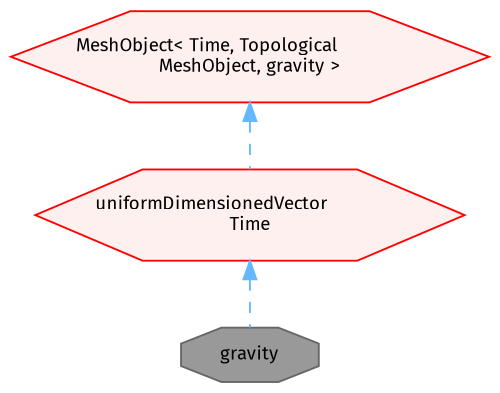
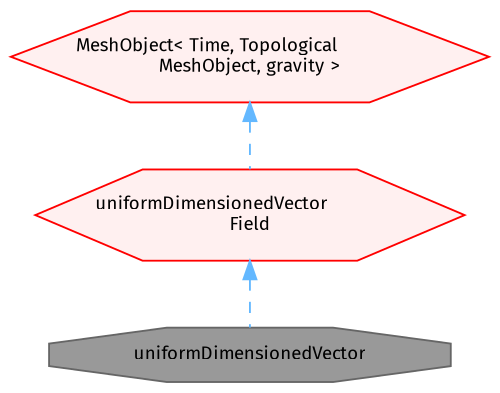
(250, 215) -> (250, 215)
(250, 355) -> (250, 355)
